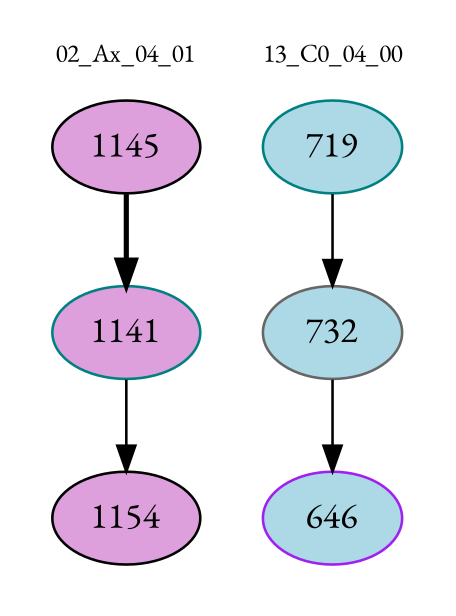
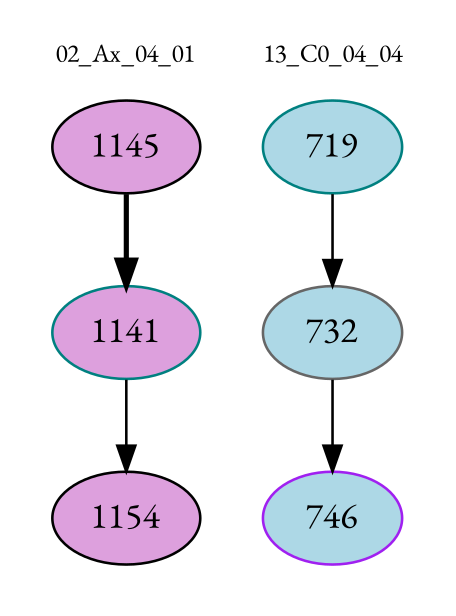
(334, 55) -> (334, 55)
(333, 518) -> (333, 518)
